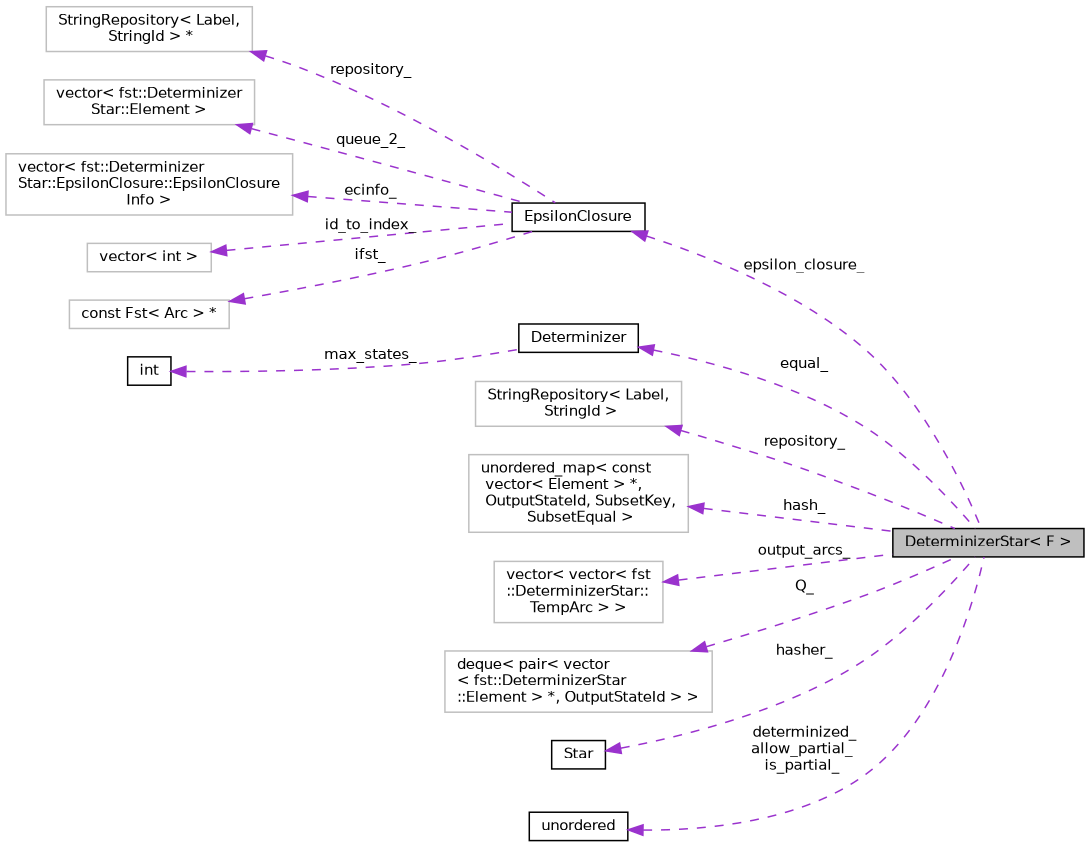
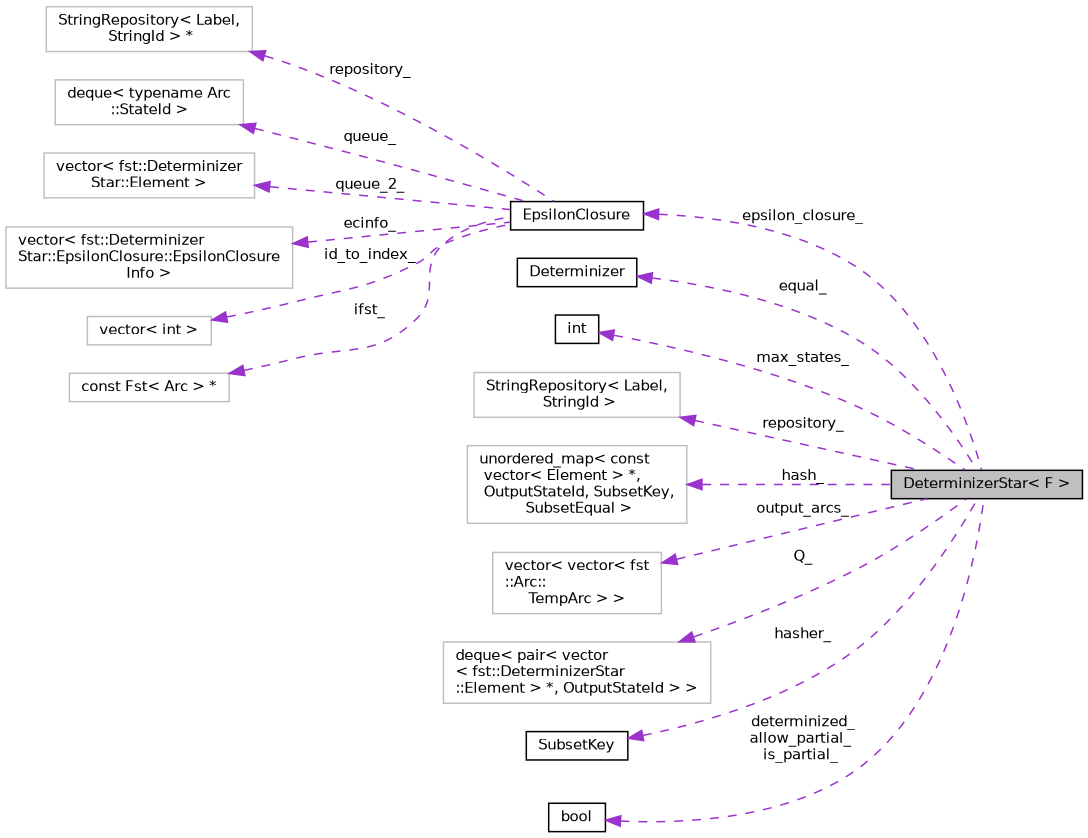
none -> (149, 102)
(353, 368) -> (798, 383)
(579, 592) -> (577, 583)
(579, 755) -> (577, 746)
(579, 826) -> (577, 817)
